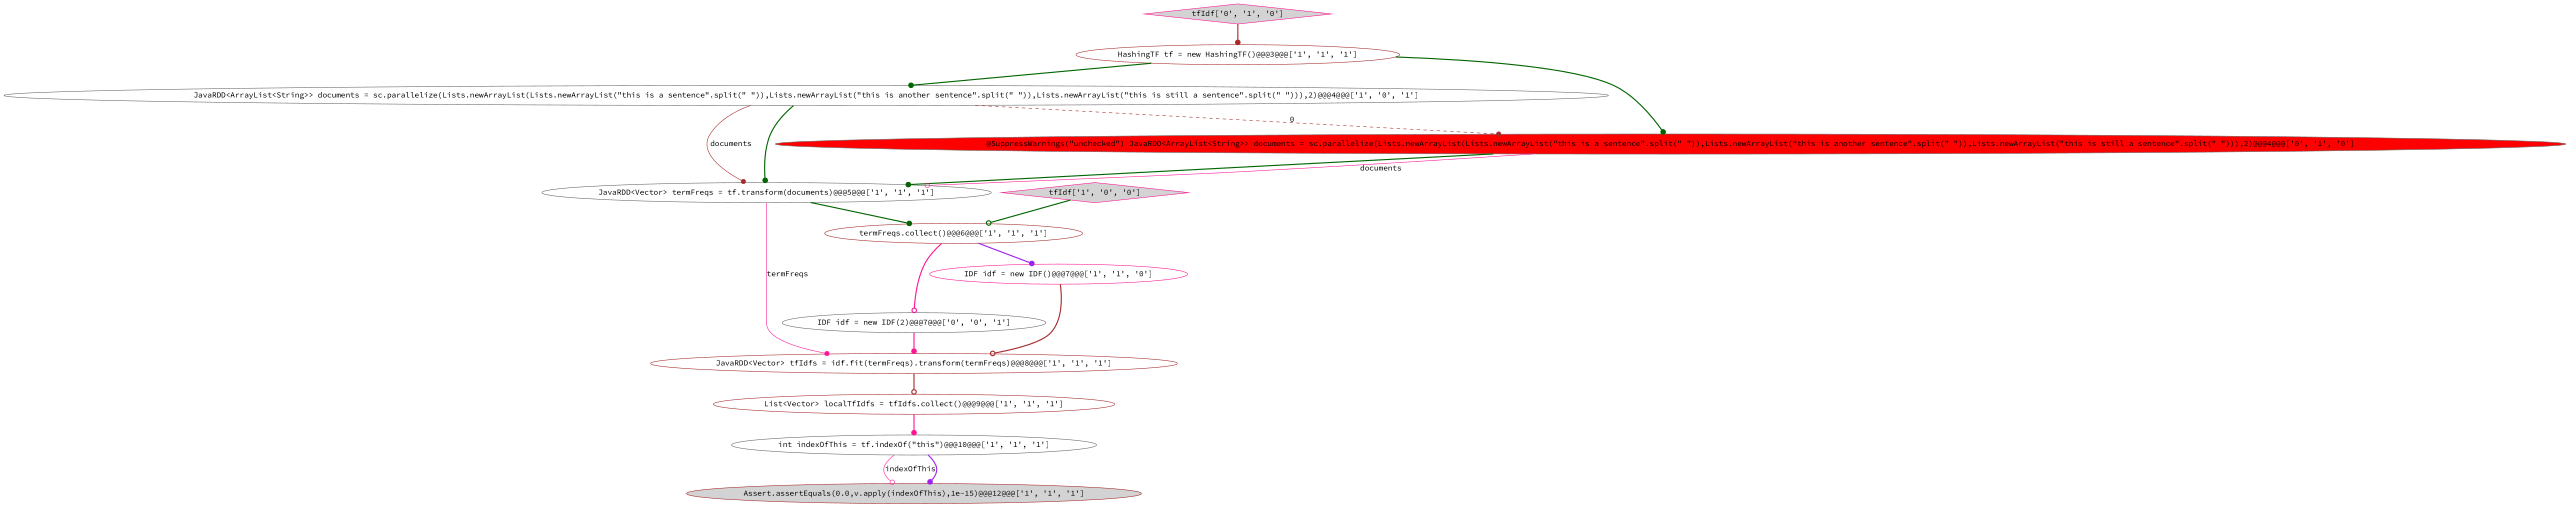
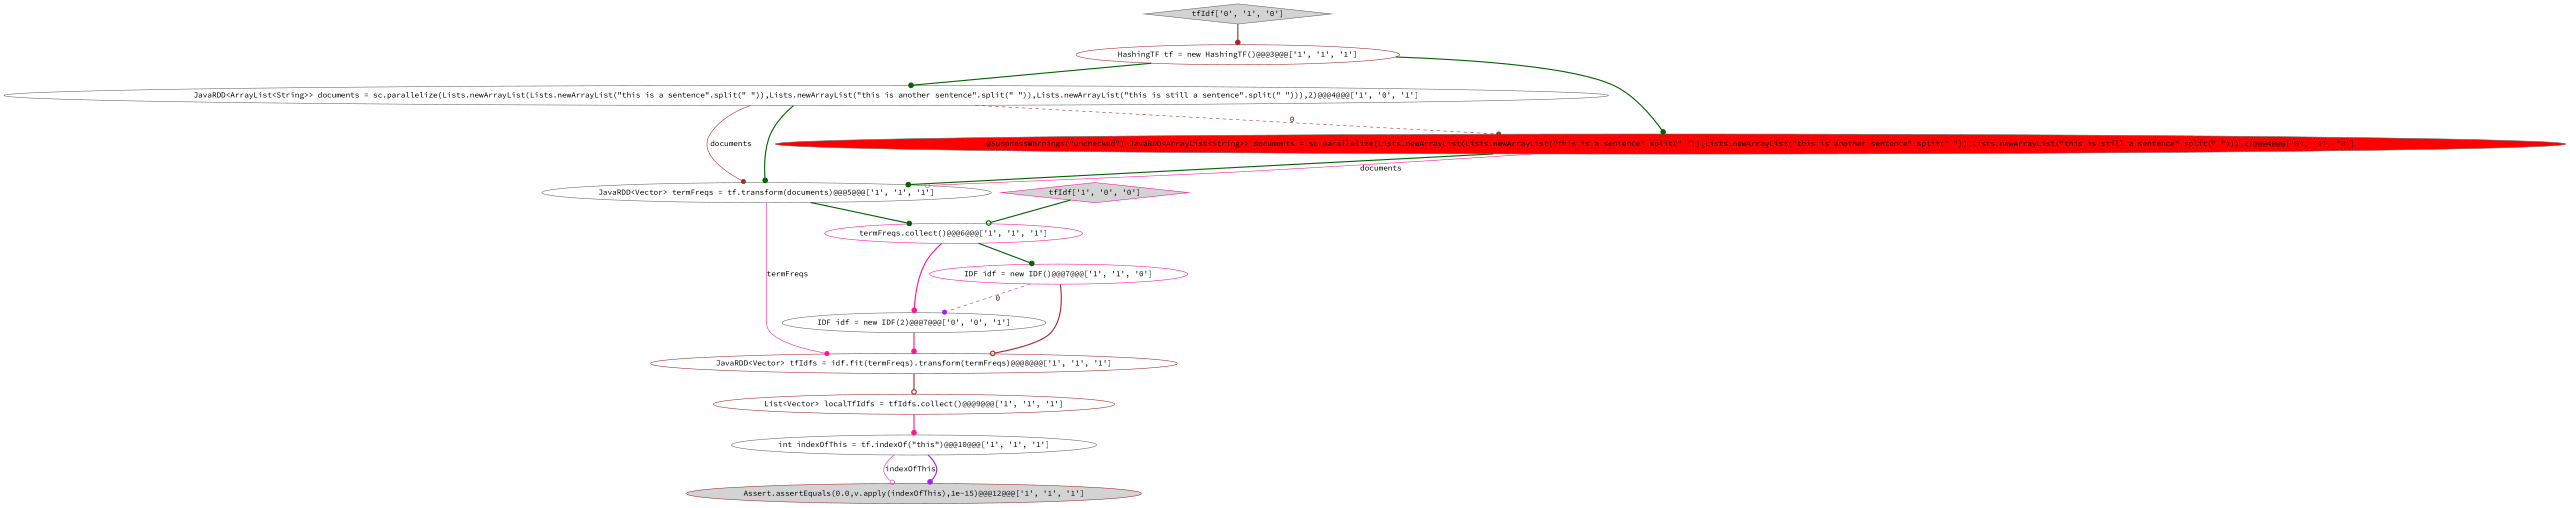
(1238, 14) -> (1238, 14)
(954, 233) -> (954, 233)
(1004, 253) -> (1004, 253)
(921, 273) -> (921, 273)
none -> (989, 298)
